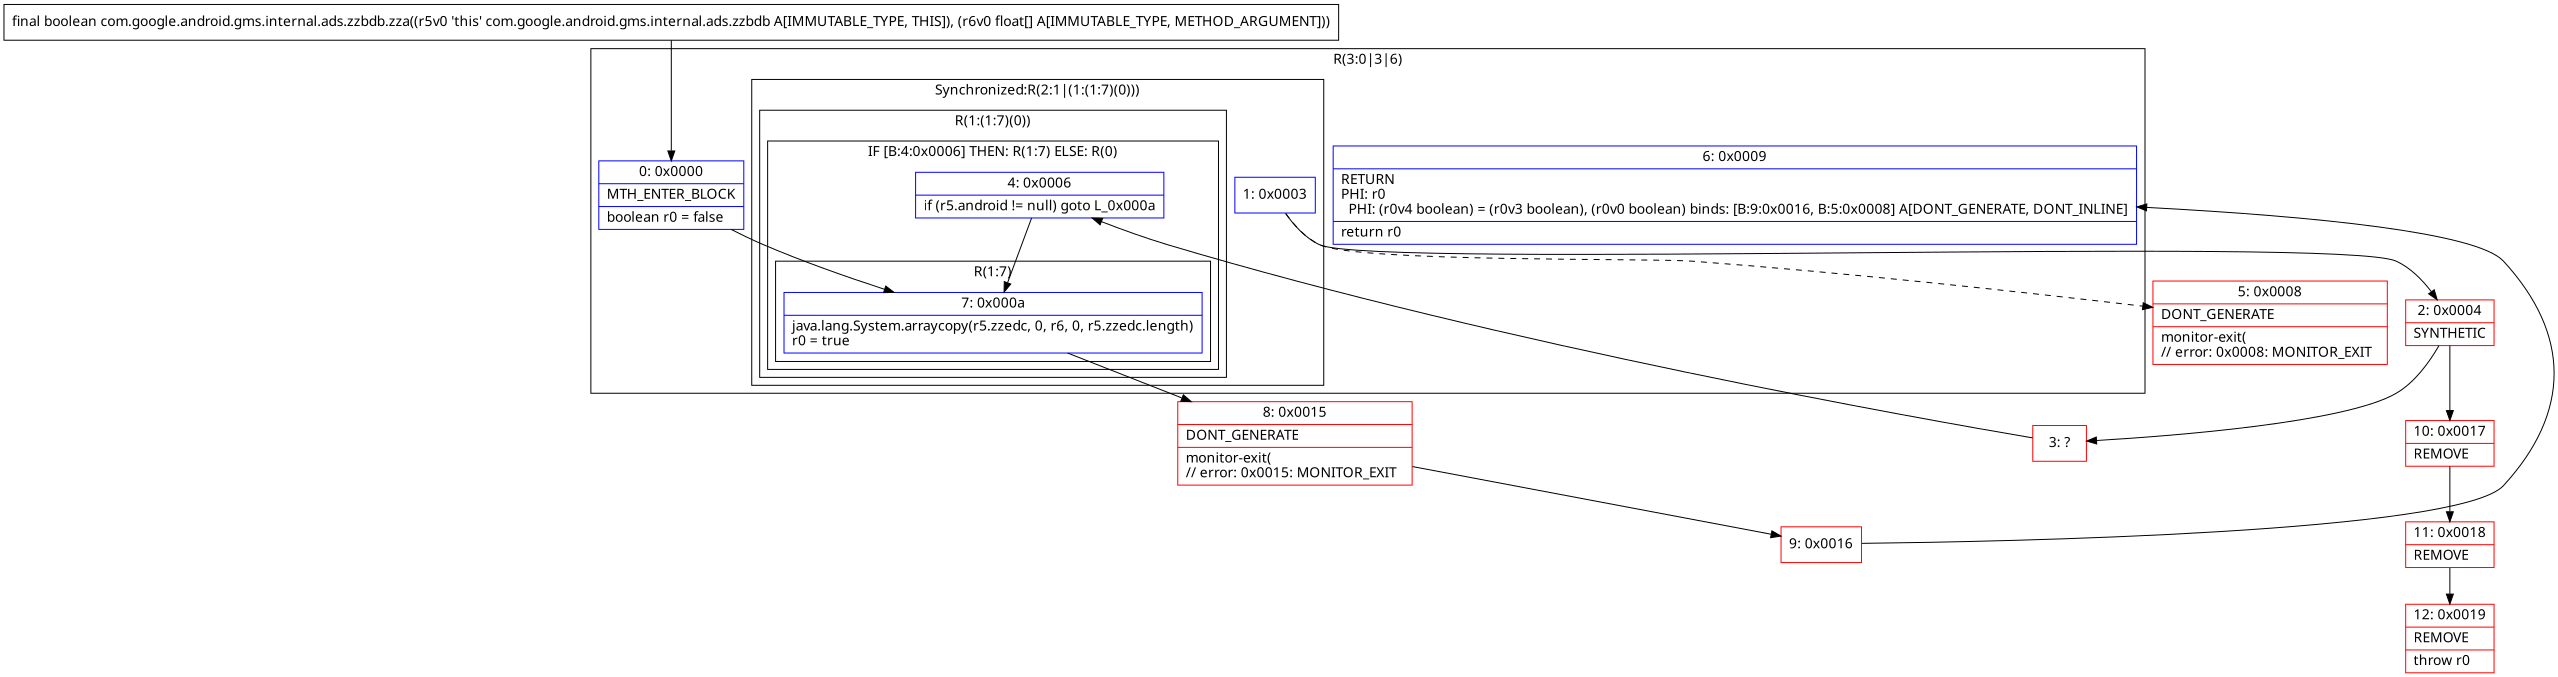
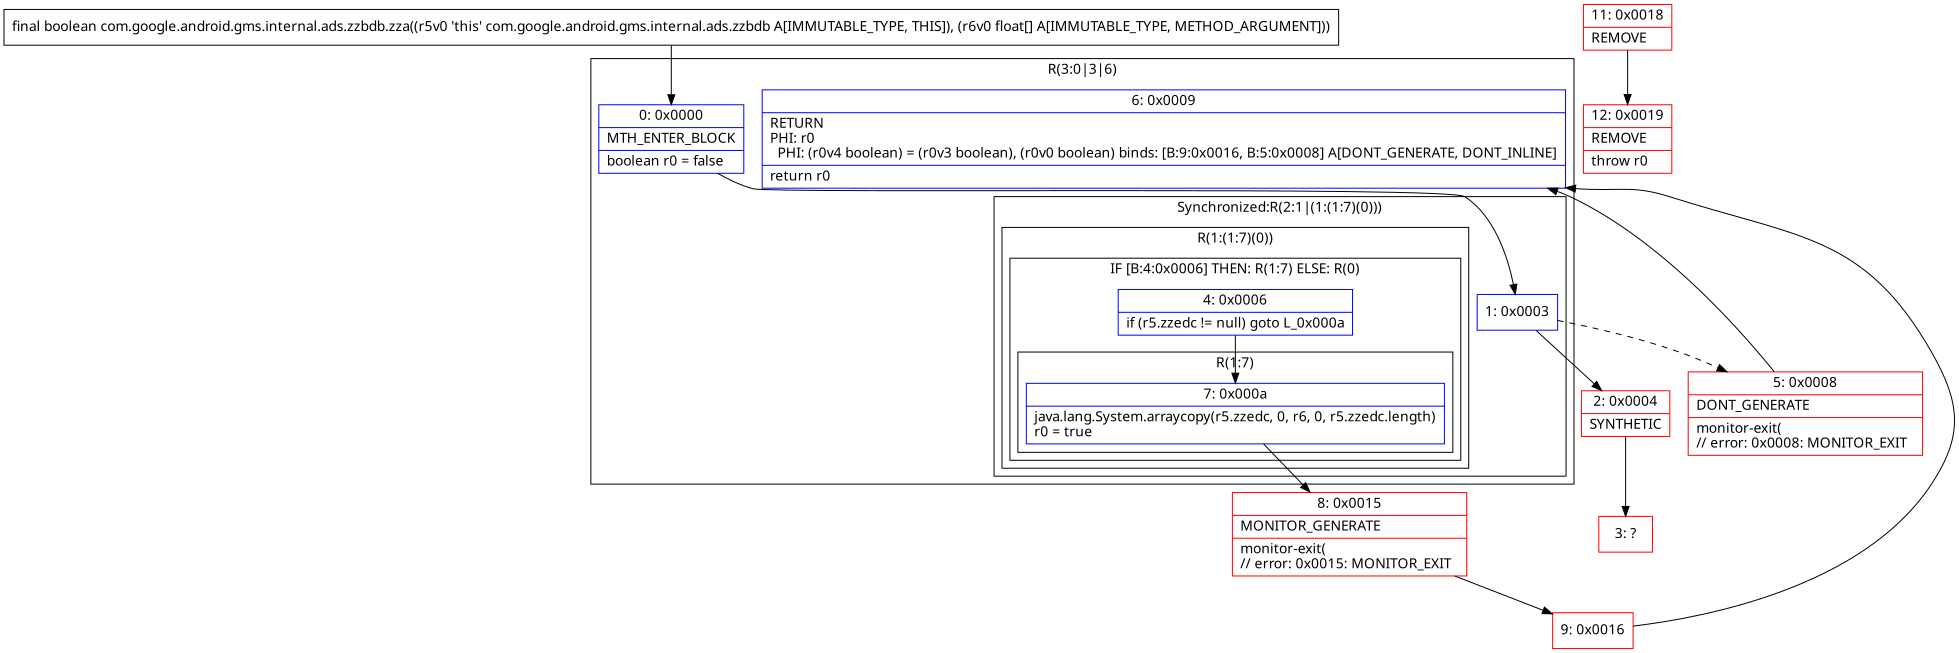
(1040, 206) -> (1235, 323)
(822, 268) -> (1120, 191)
none -> (1676, 269)
(1563, 346) -> none
(1243, 435) -> (1311, 526)
(2450, 443) -> none
